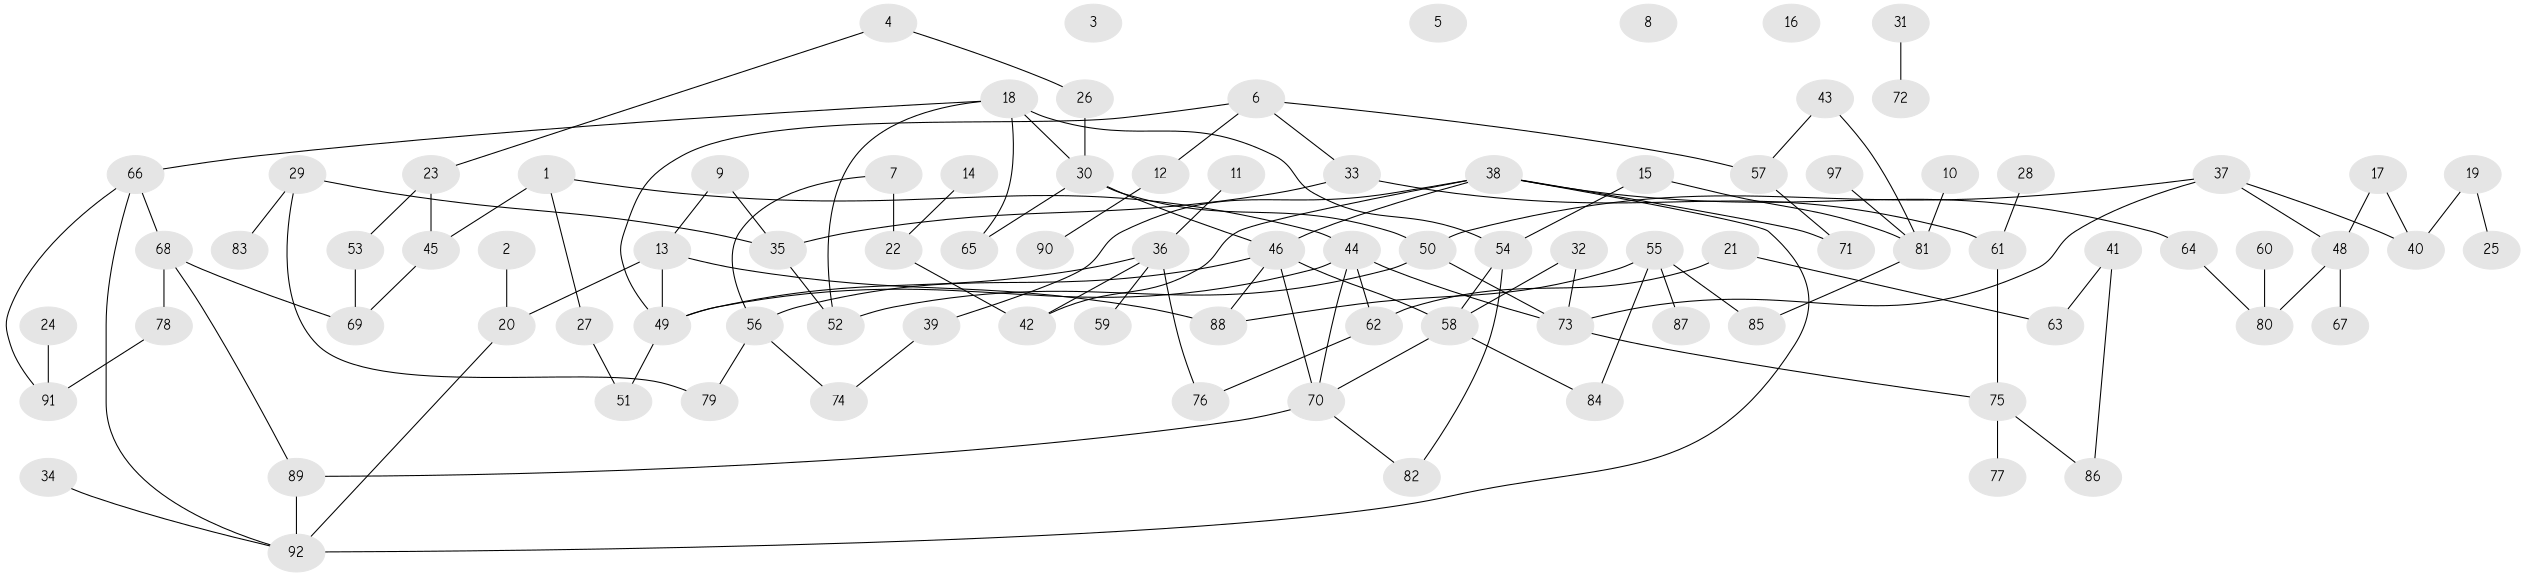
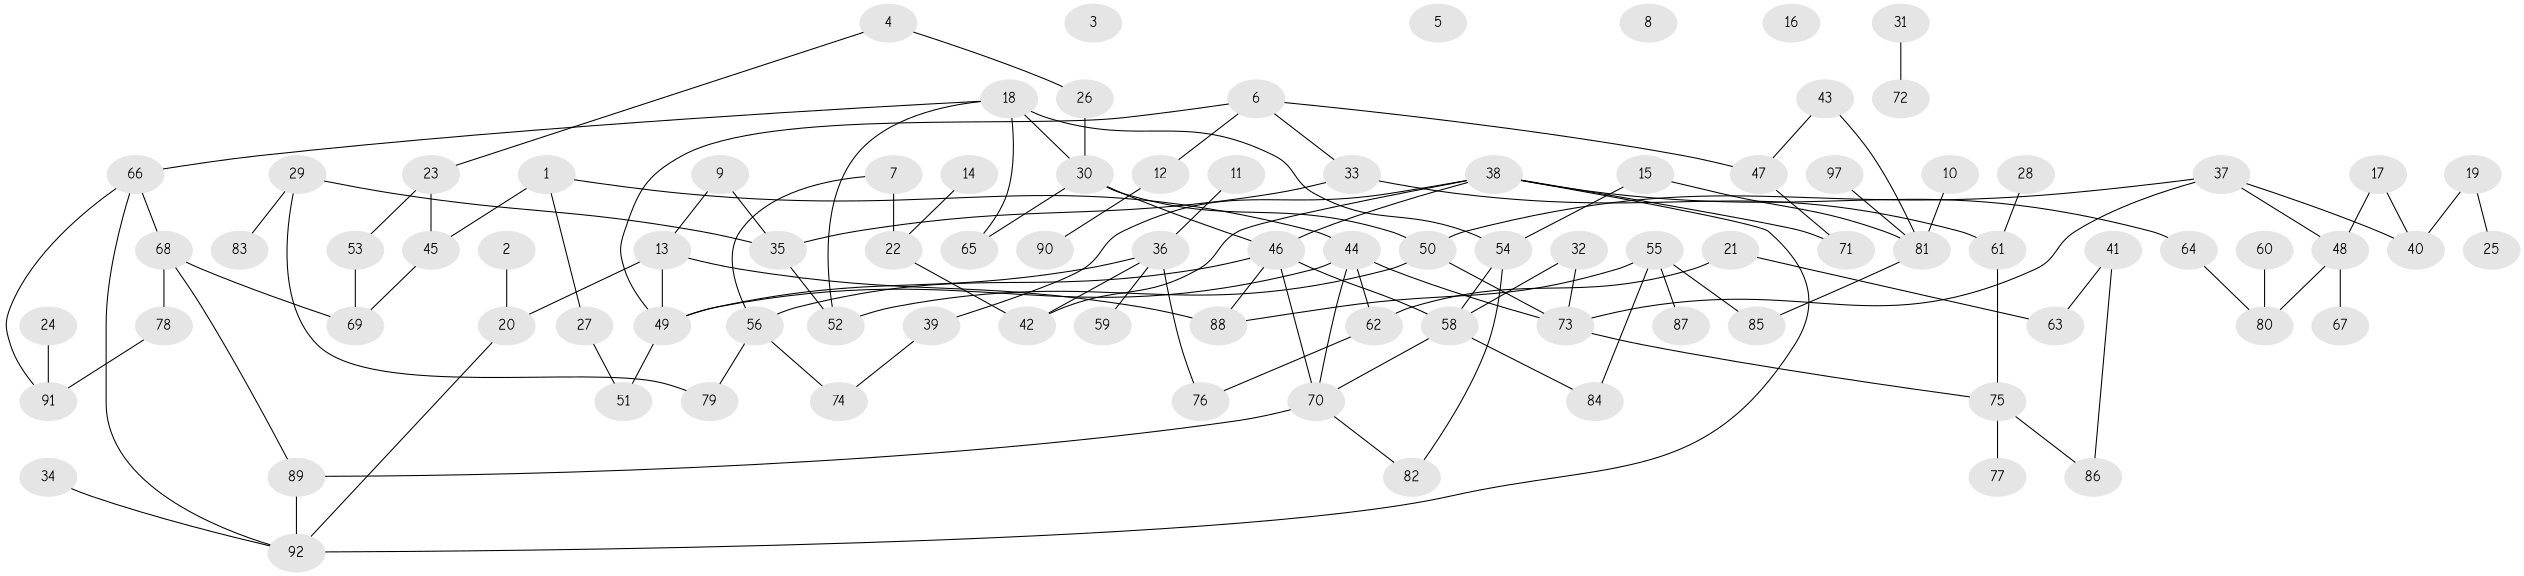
(1759, 175) -> (1759, 175)
